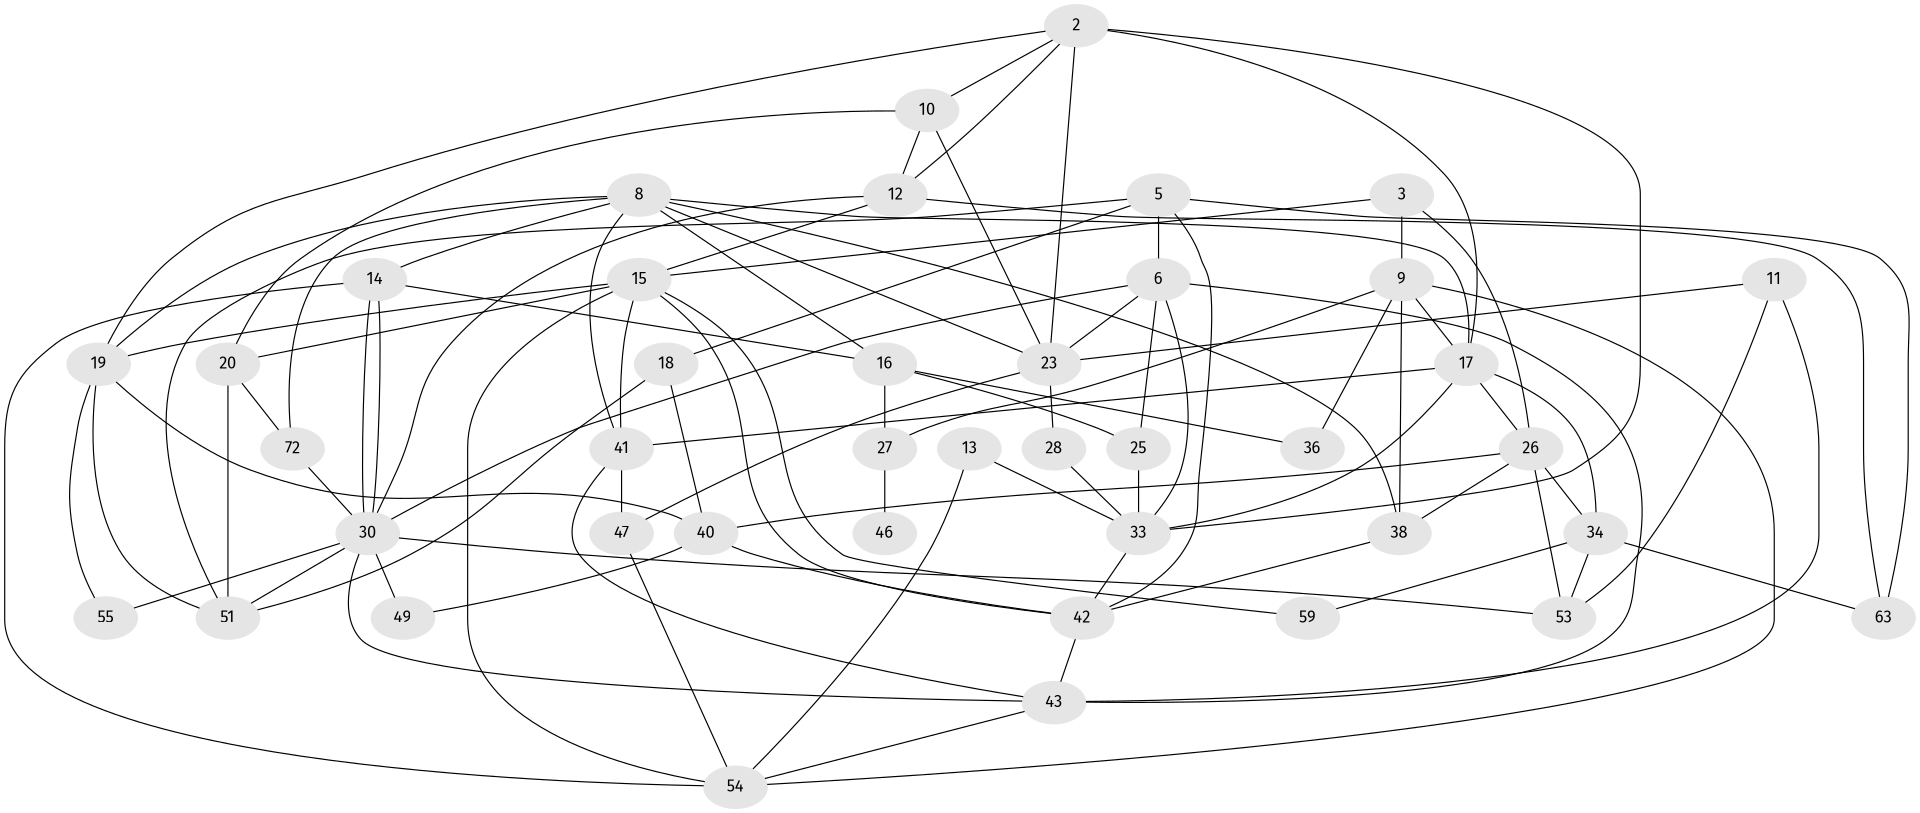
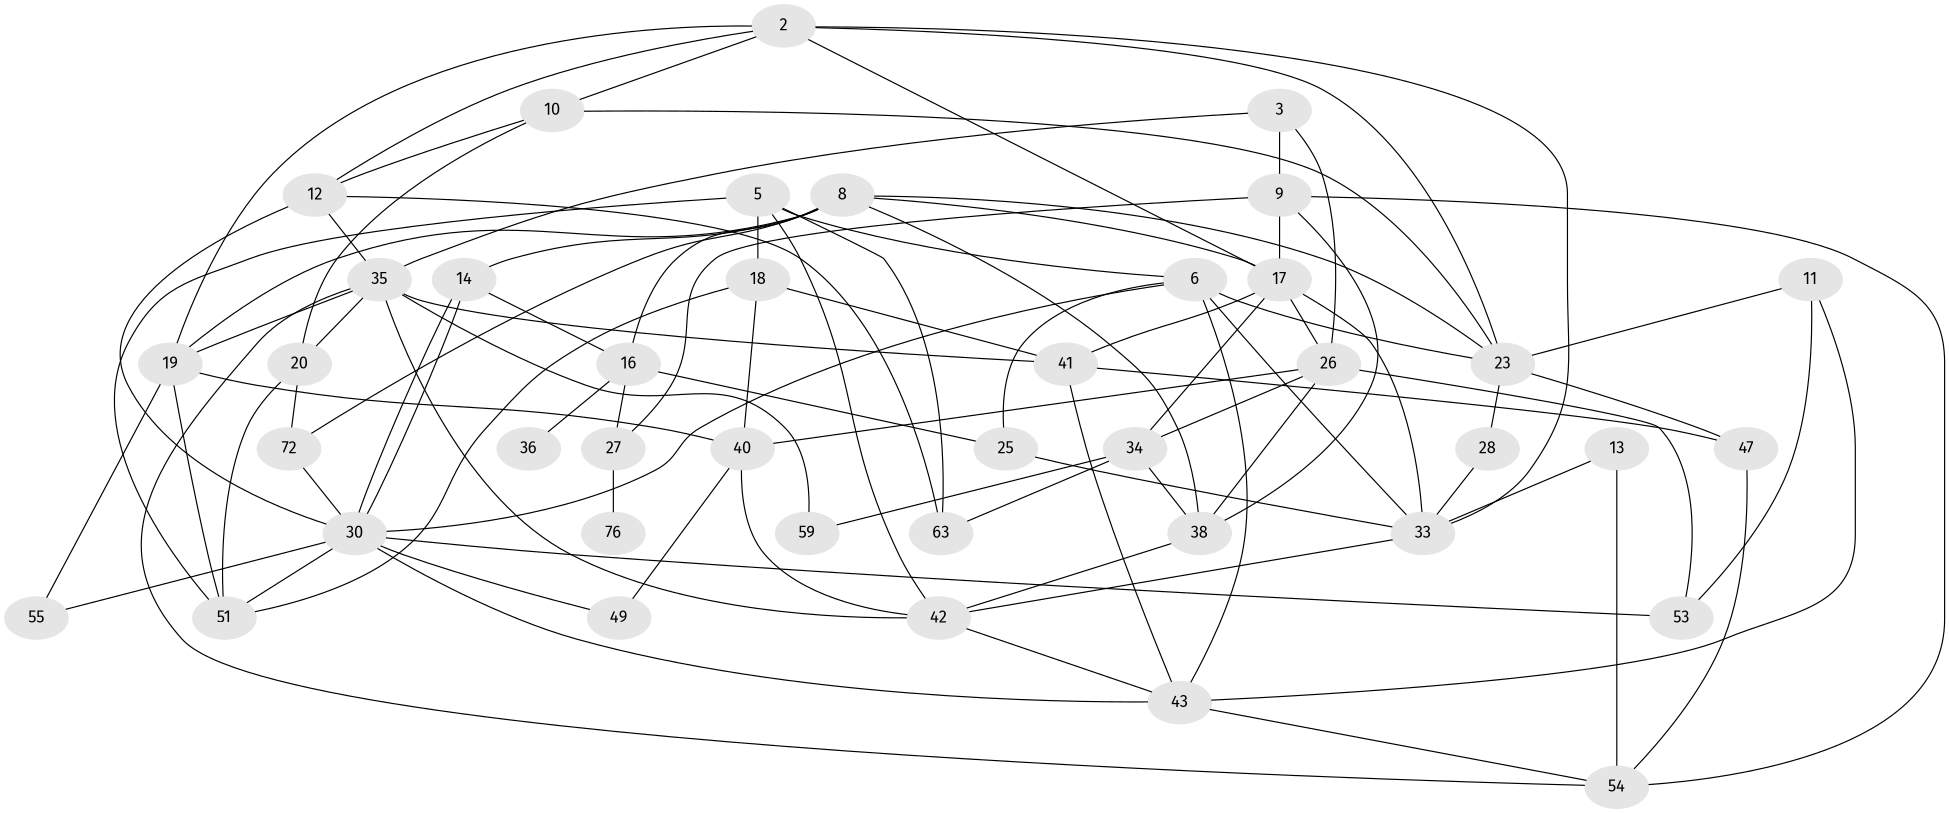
(639, 280) -> (380, 280)
(591, 324) -> (905, 320)
(1357, 364) -> none
(885, 533) -> (613, 533)
(1580, 576) -> (1169, 493)
(50, 680) -> none
